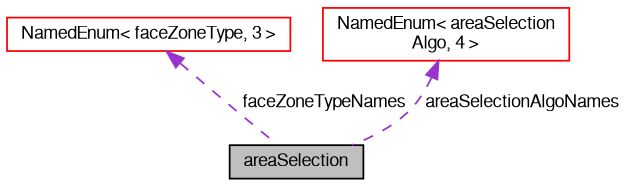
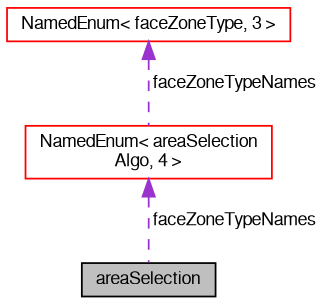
(521, 103) -> (233, 221)
(229, 104) -> (149, 93)
